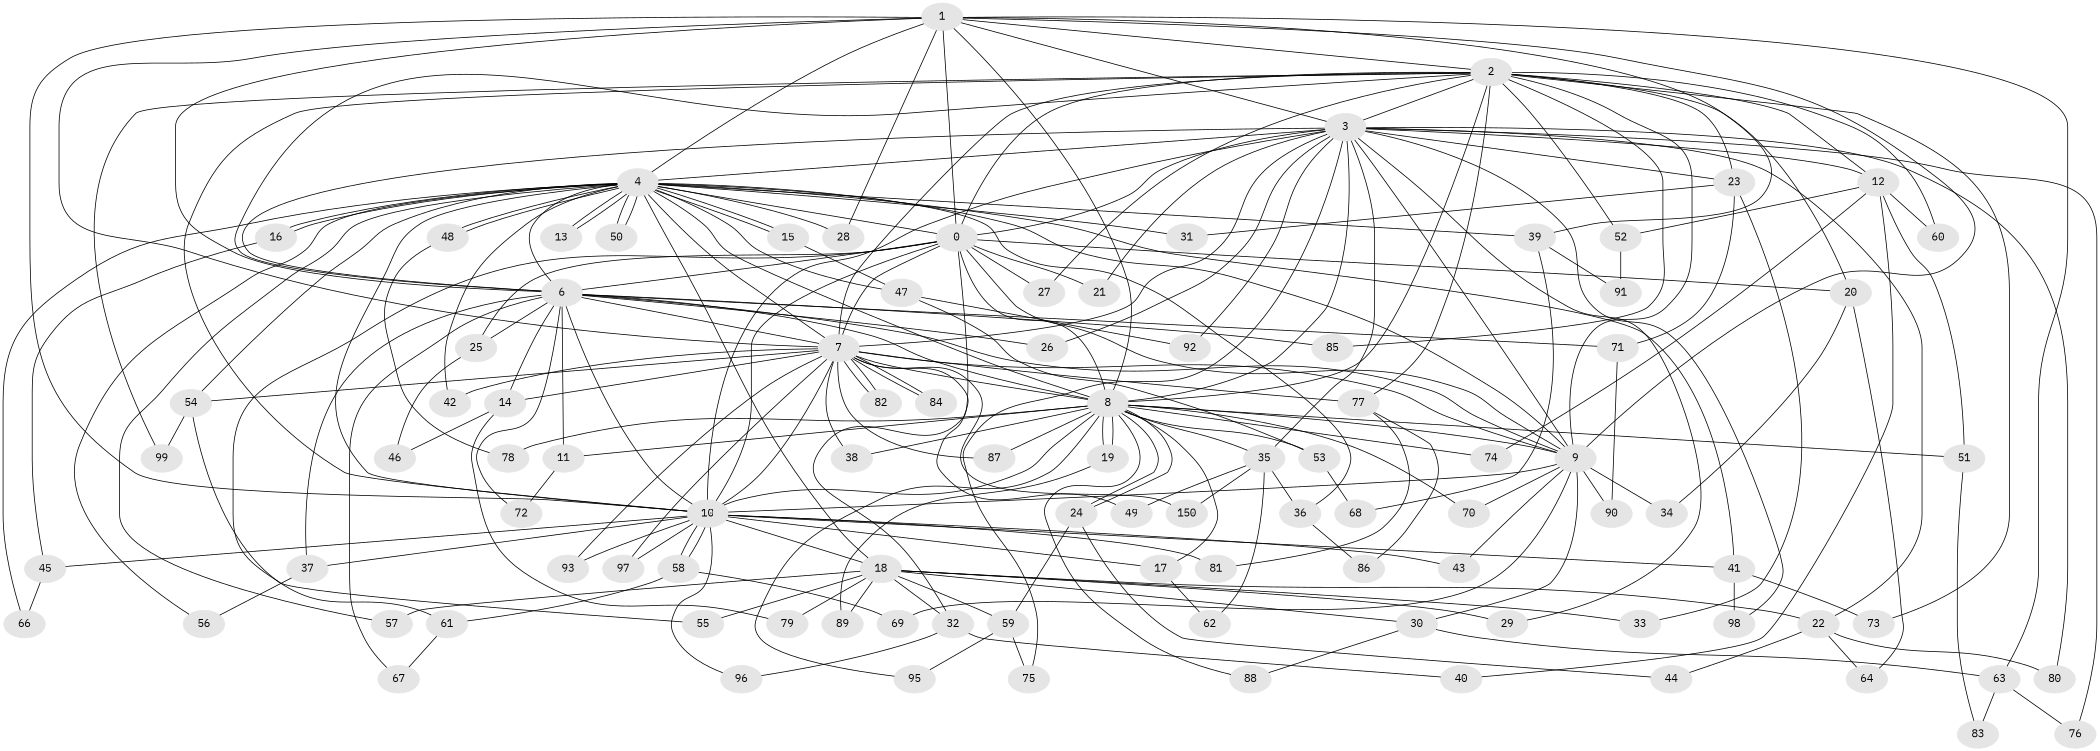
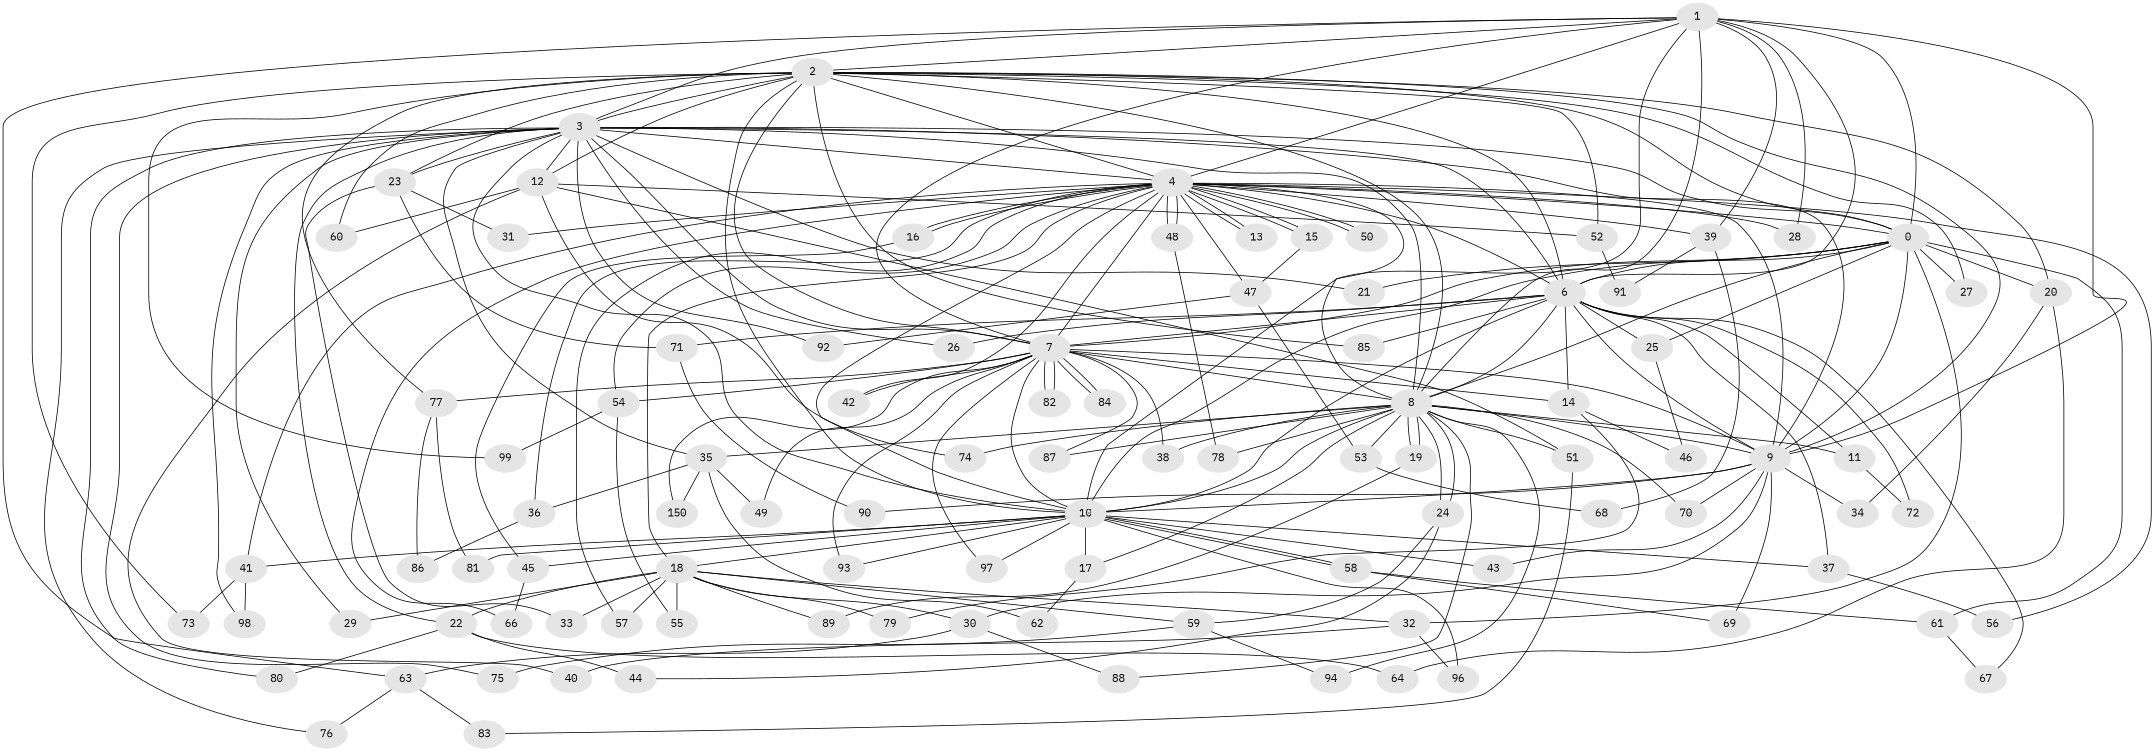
none -> (976, 122)
(915, 679) -> (1331, 679)
